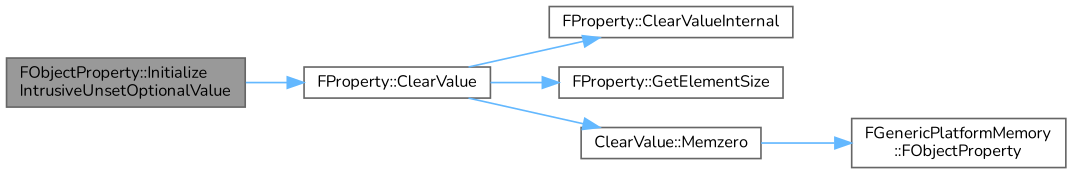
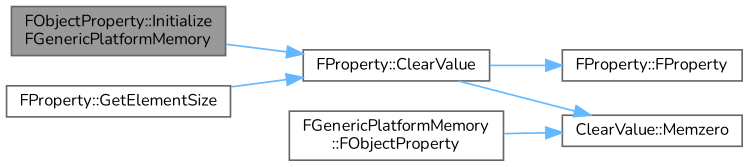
(671, 22) -> (652, 65)
(126, 83) -> (119, 31)
(516, 83) -> (259, 83)
(798, 143) -> (525, 133)
